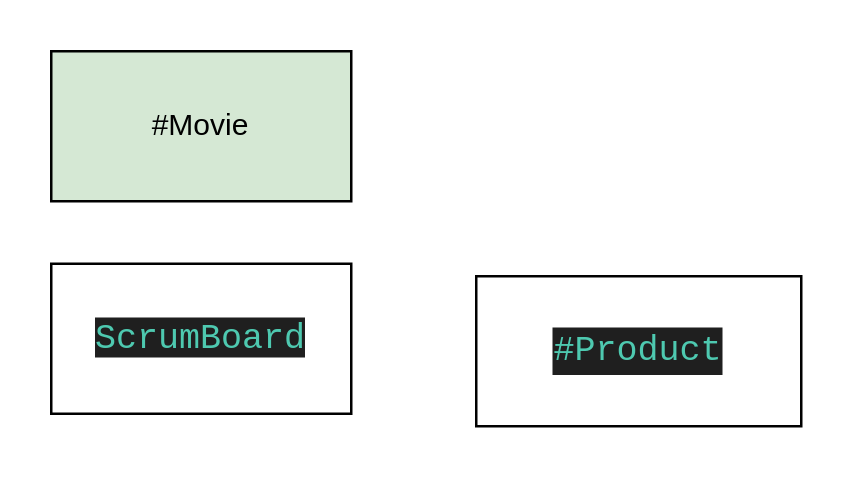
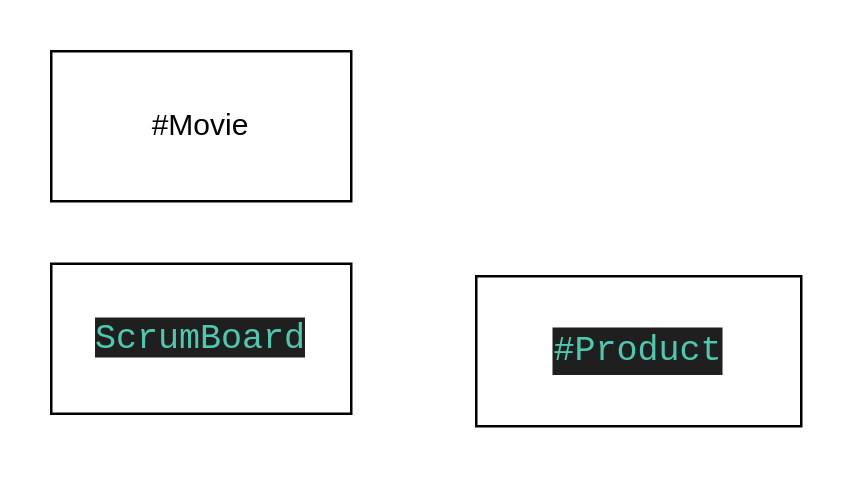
(201, 126) -> (201, 126)
